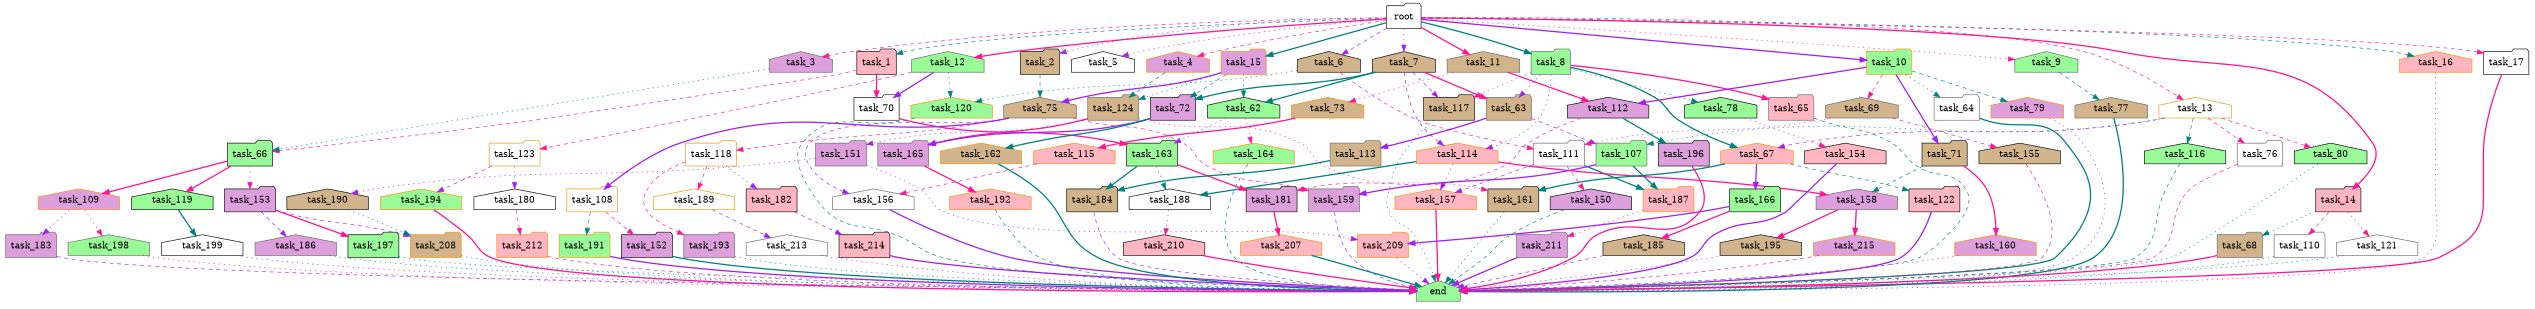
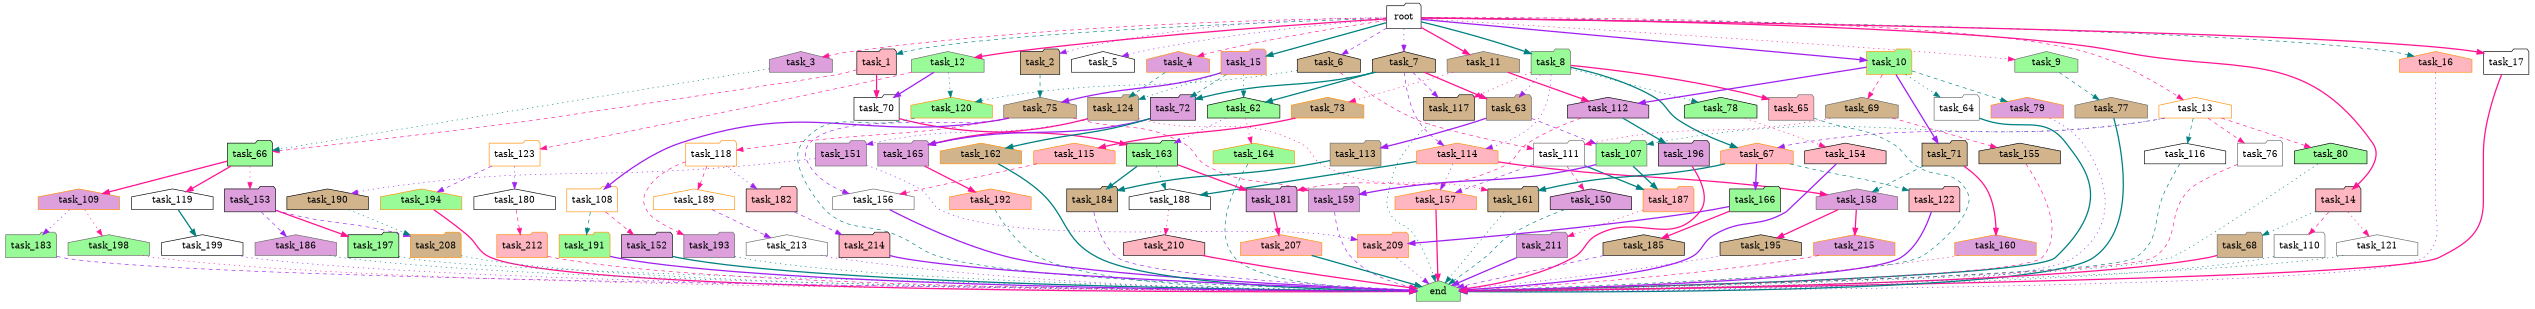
(1950, 27) -> (1950, 27)
(2185, 155) -> (2185, 155)
(172, 200) -> (172, 200)
(31, 246) -> (31, 246)
